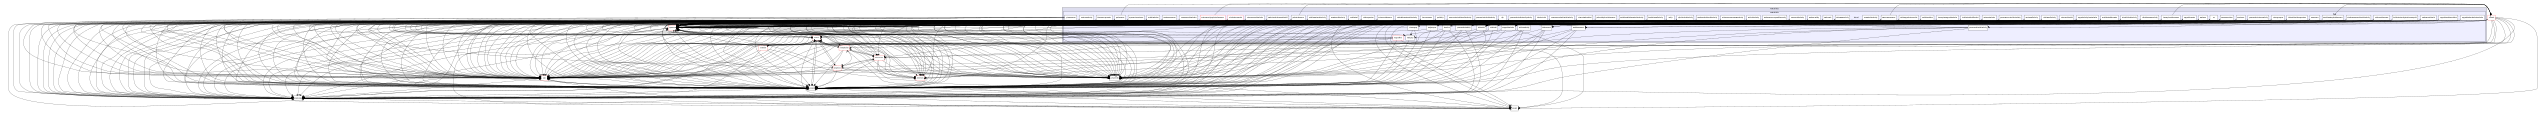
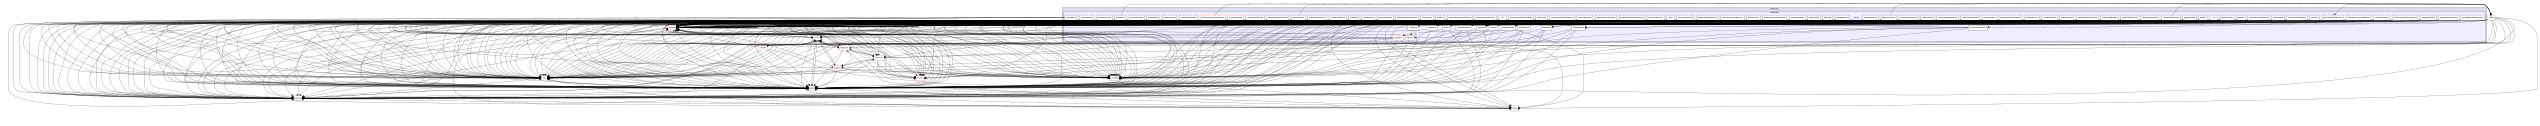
(1124, 26) -> (938, 22)
(305, 55) -> (659, 22)
